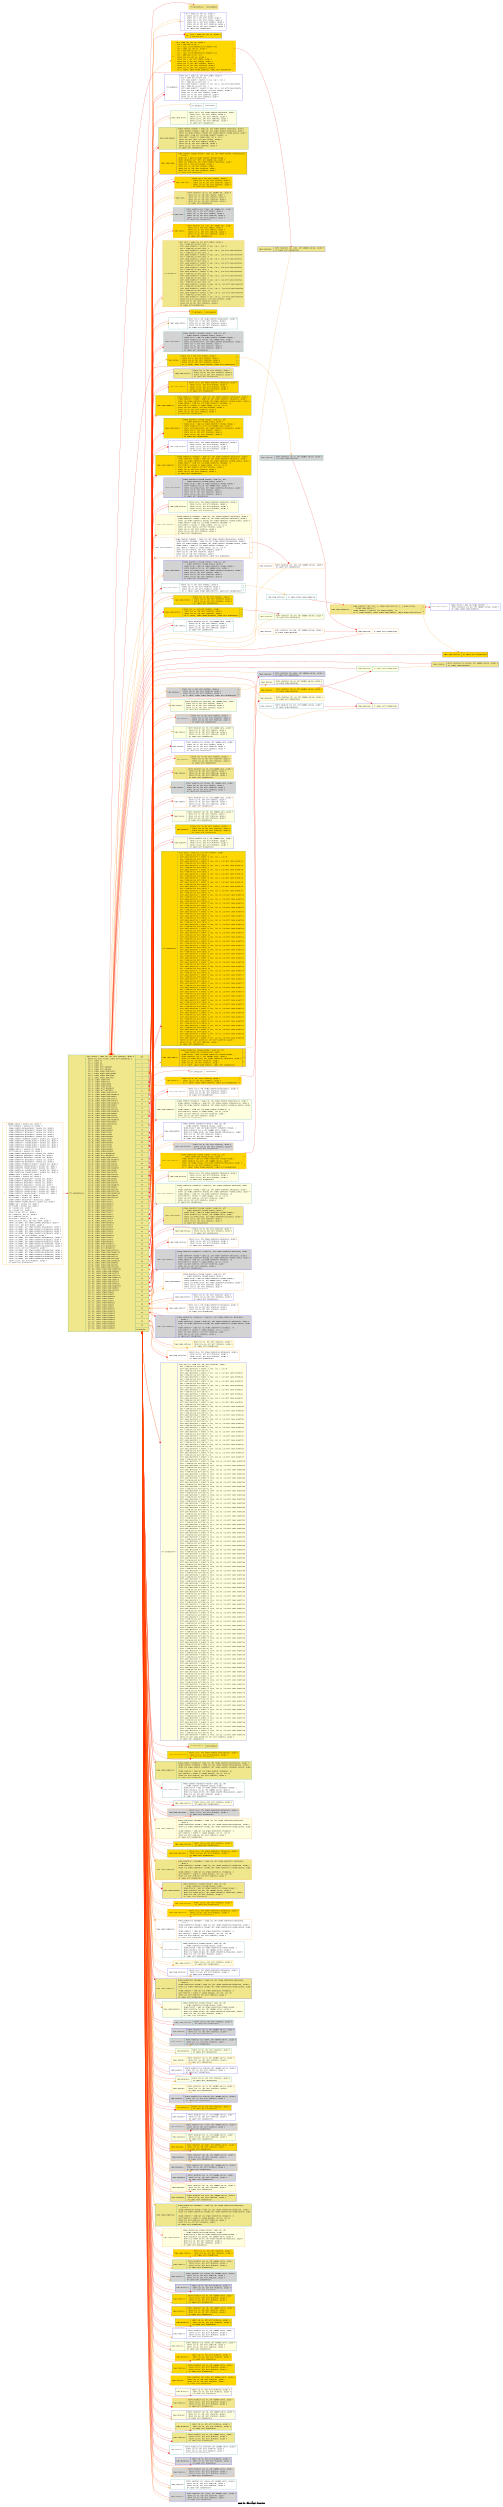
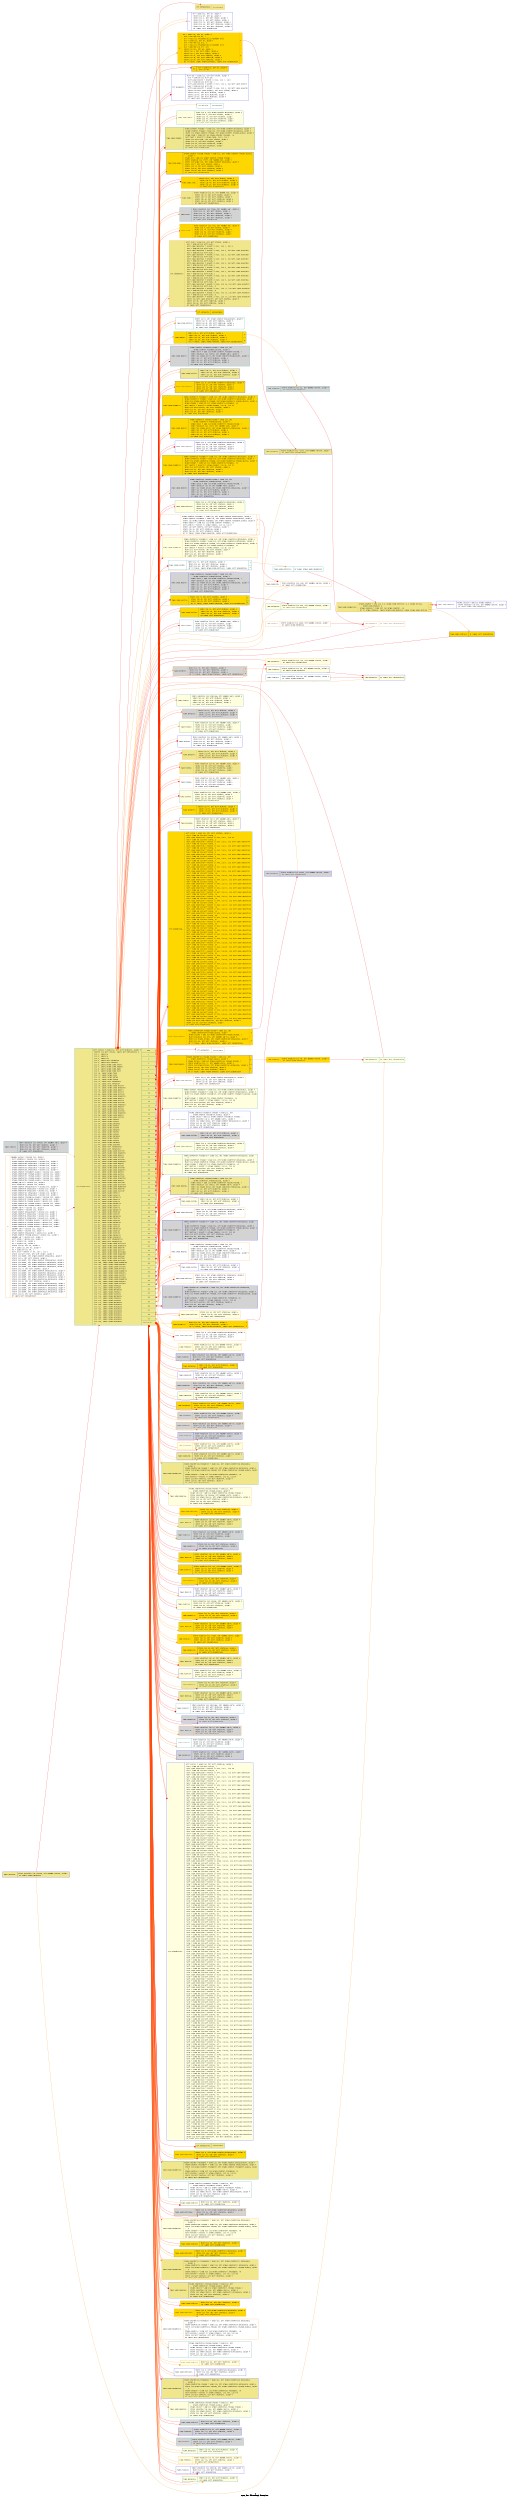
(415, 667) -> (335, 2143)
(153, 1000) -> none
(203, 2392) -> (210, 1650)
